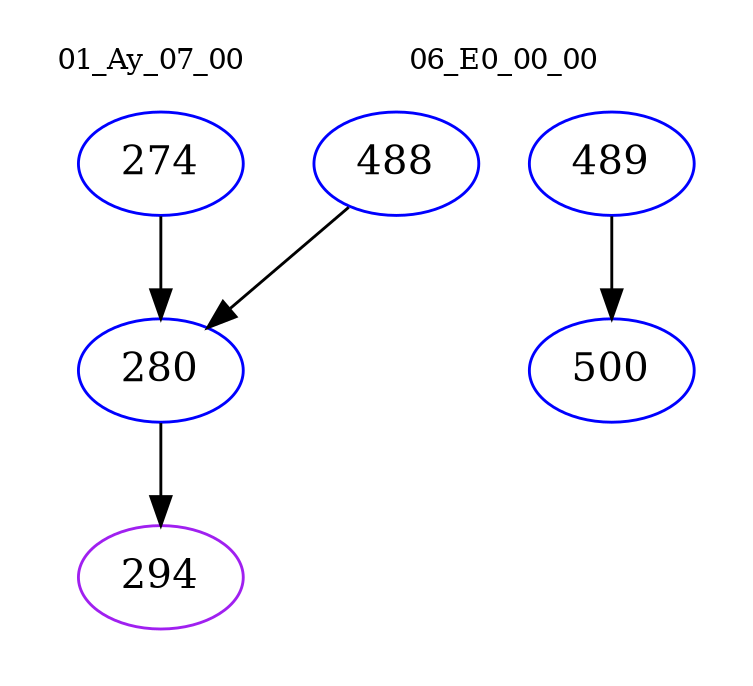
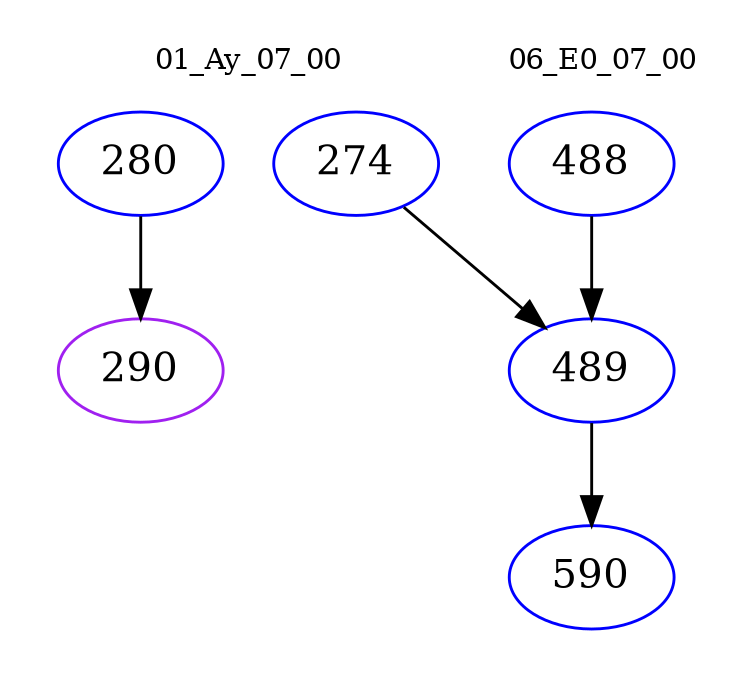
(504, 62) -> (603, 62)
(310, 240) -> (592, 253)
(161, 253) -> (442, 240)
(612, 371) -> (592, 577)
(161, 577) -> (141, 371)
